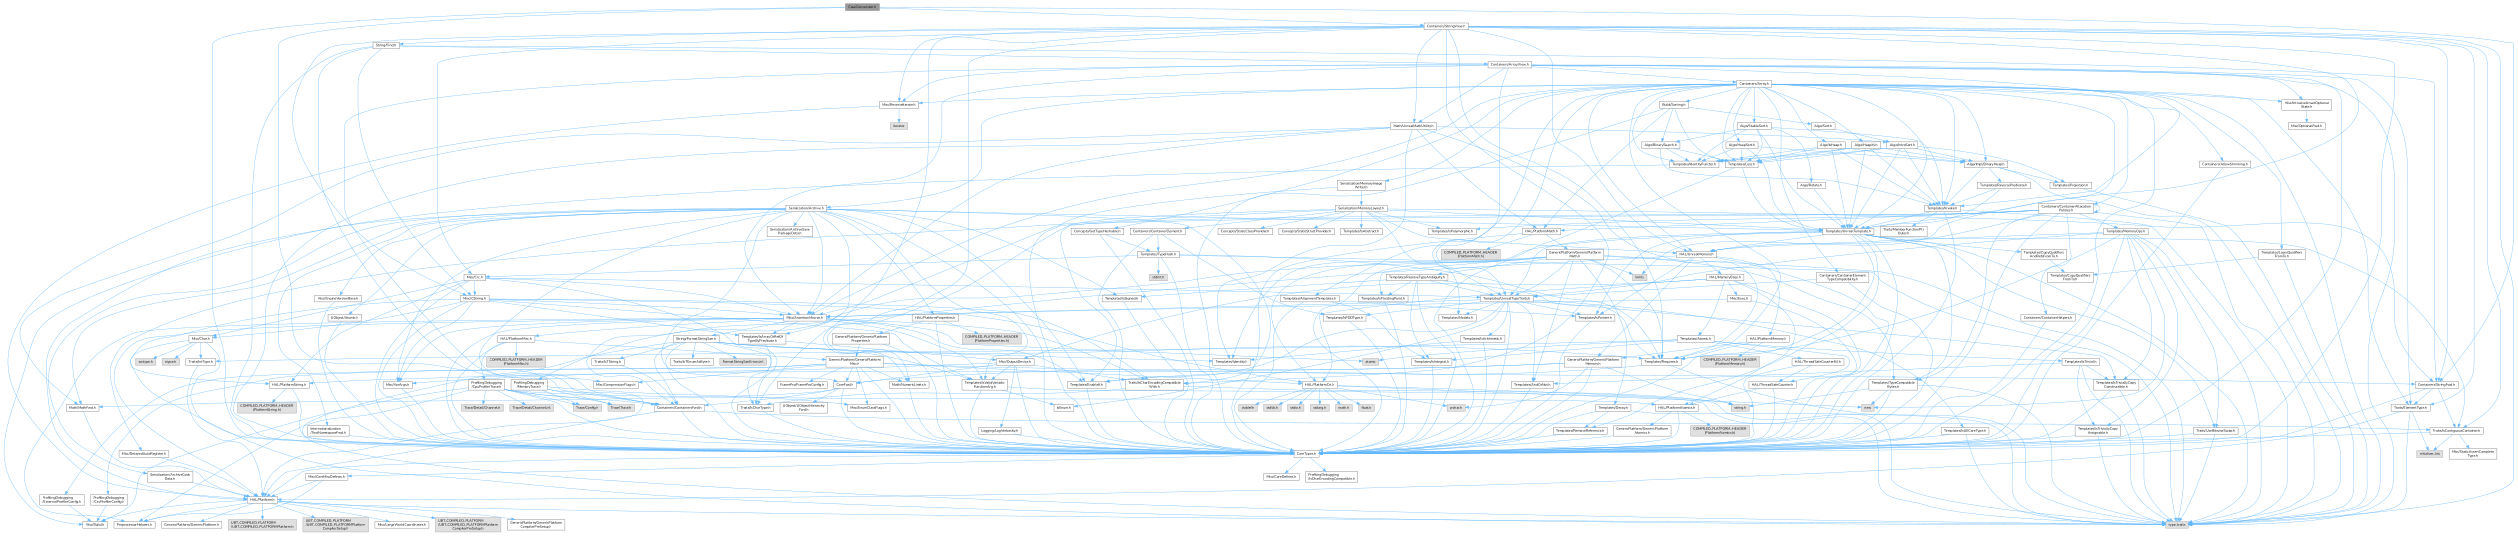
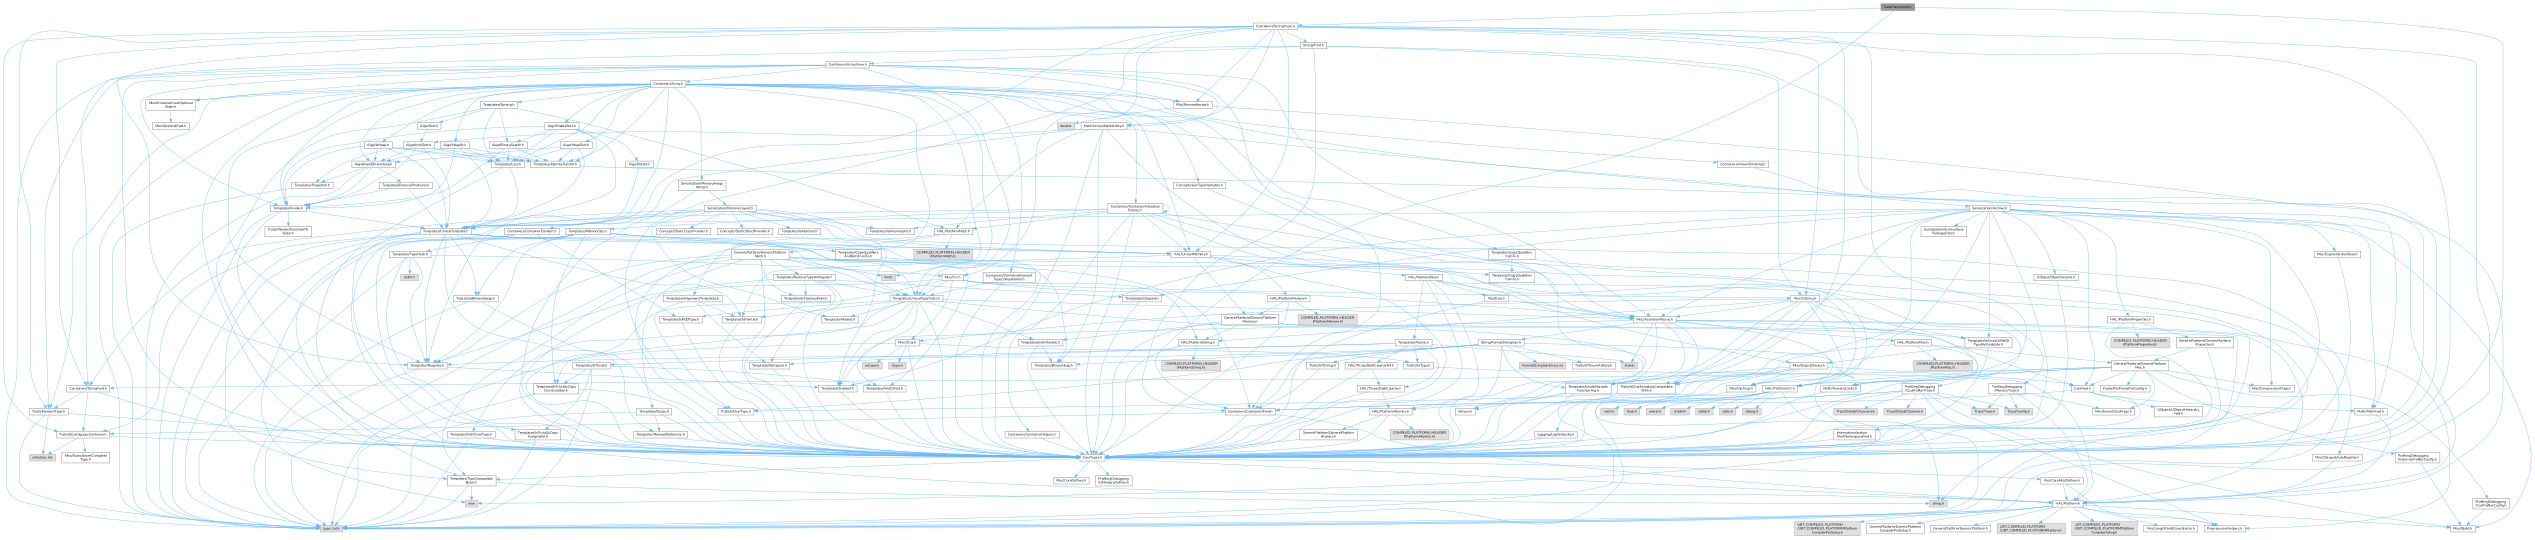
(1875, 16) -> none
(1674, 105) -> (499, 105)
(1126, 242) -> none
(345, 318) -> (2056, 277)
(1232, 362) -> (1054, 366)
(1536, 397) -> (1128, 333)
(1617, 450) -> (804, 468)
(170, 477) -> none
(1332, 477) -> (1114, 481)
